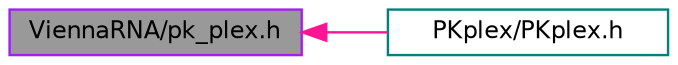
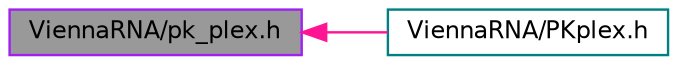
(528, 32) -> (528, 32)
